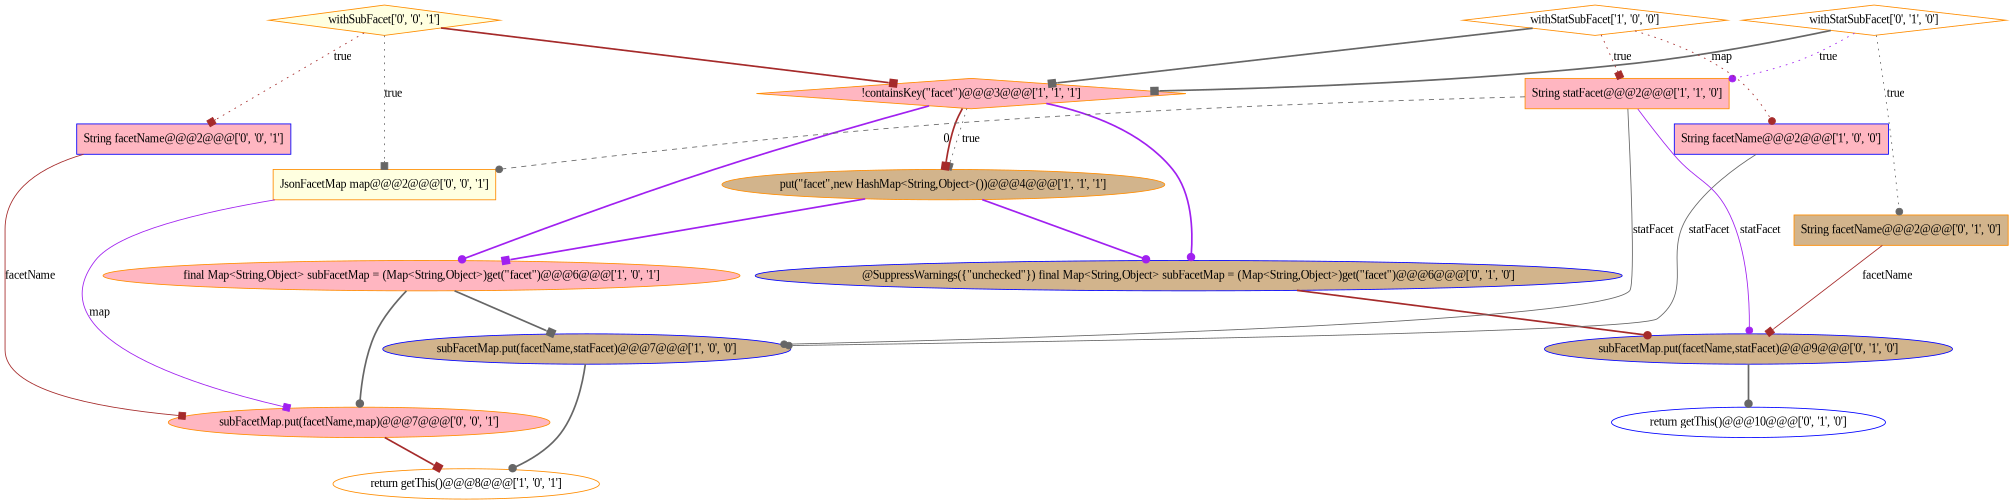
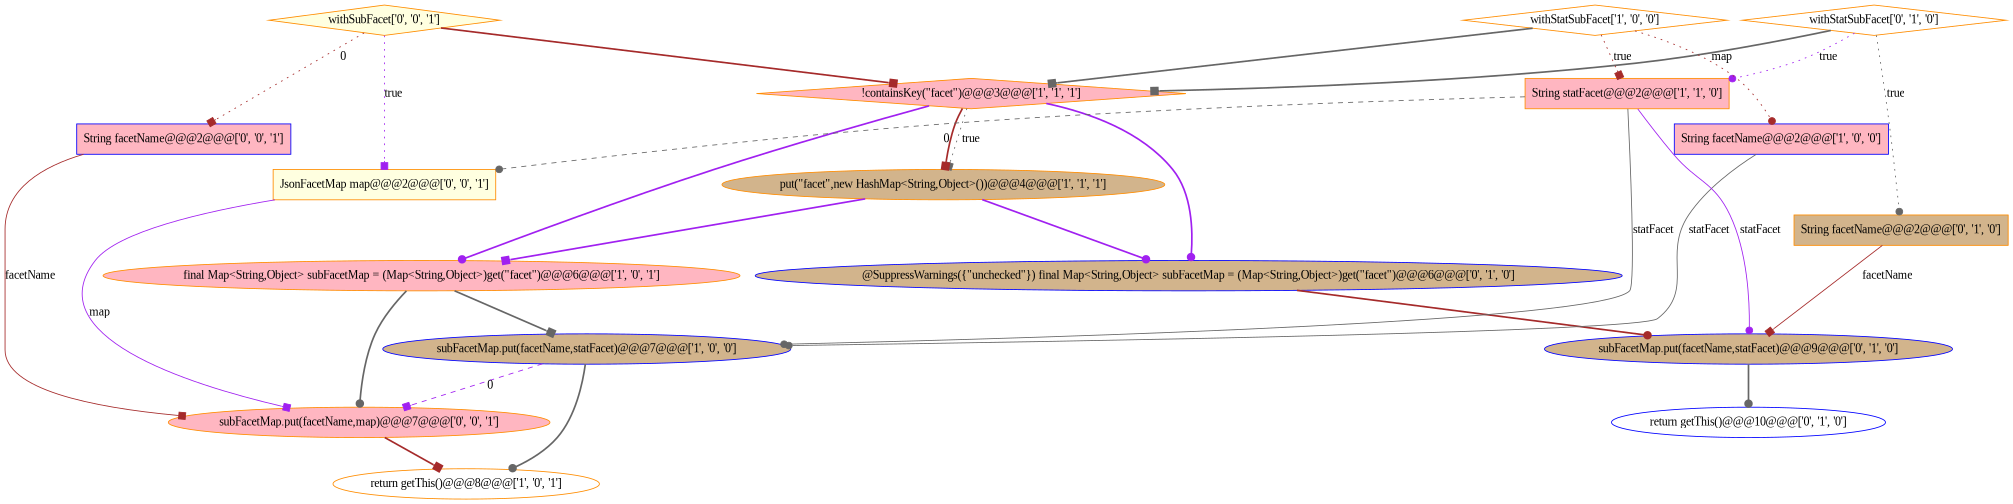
(343, 57) -> (343, 57)
(384, 98) -> (384, 98)
none -> (477, 384)
